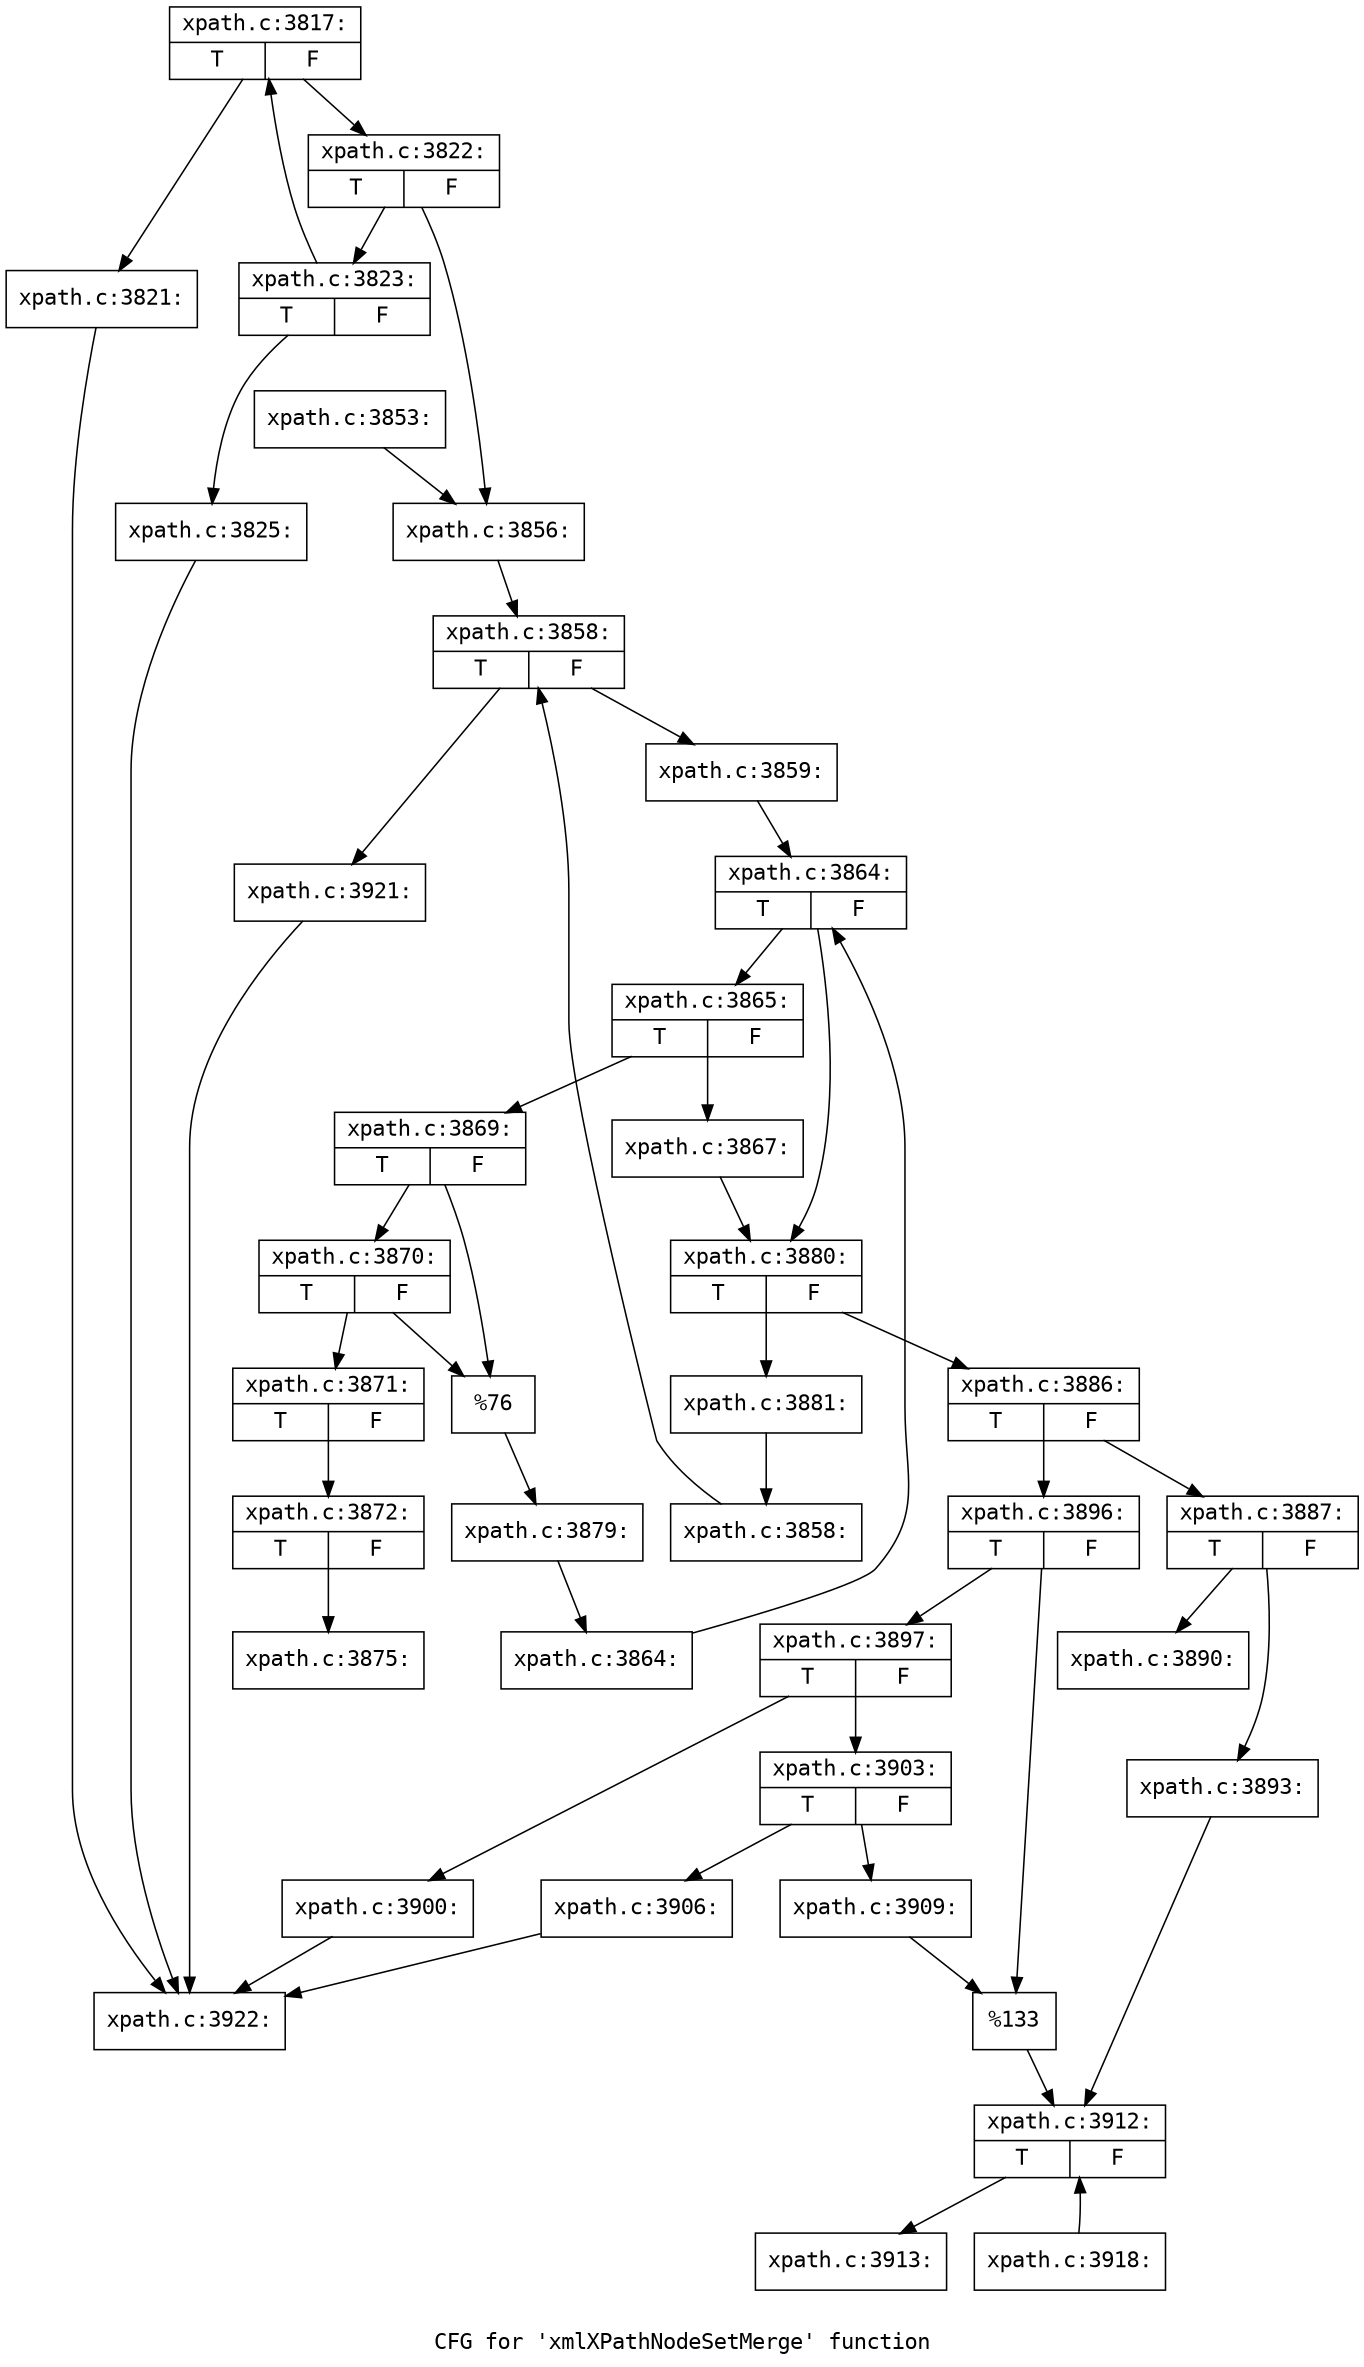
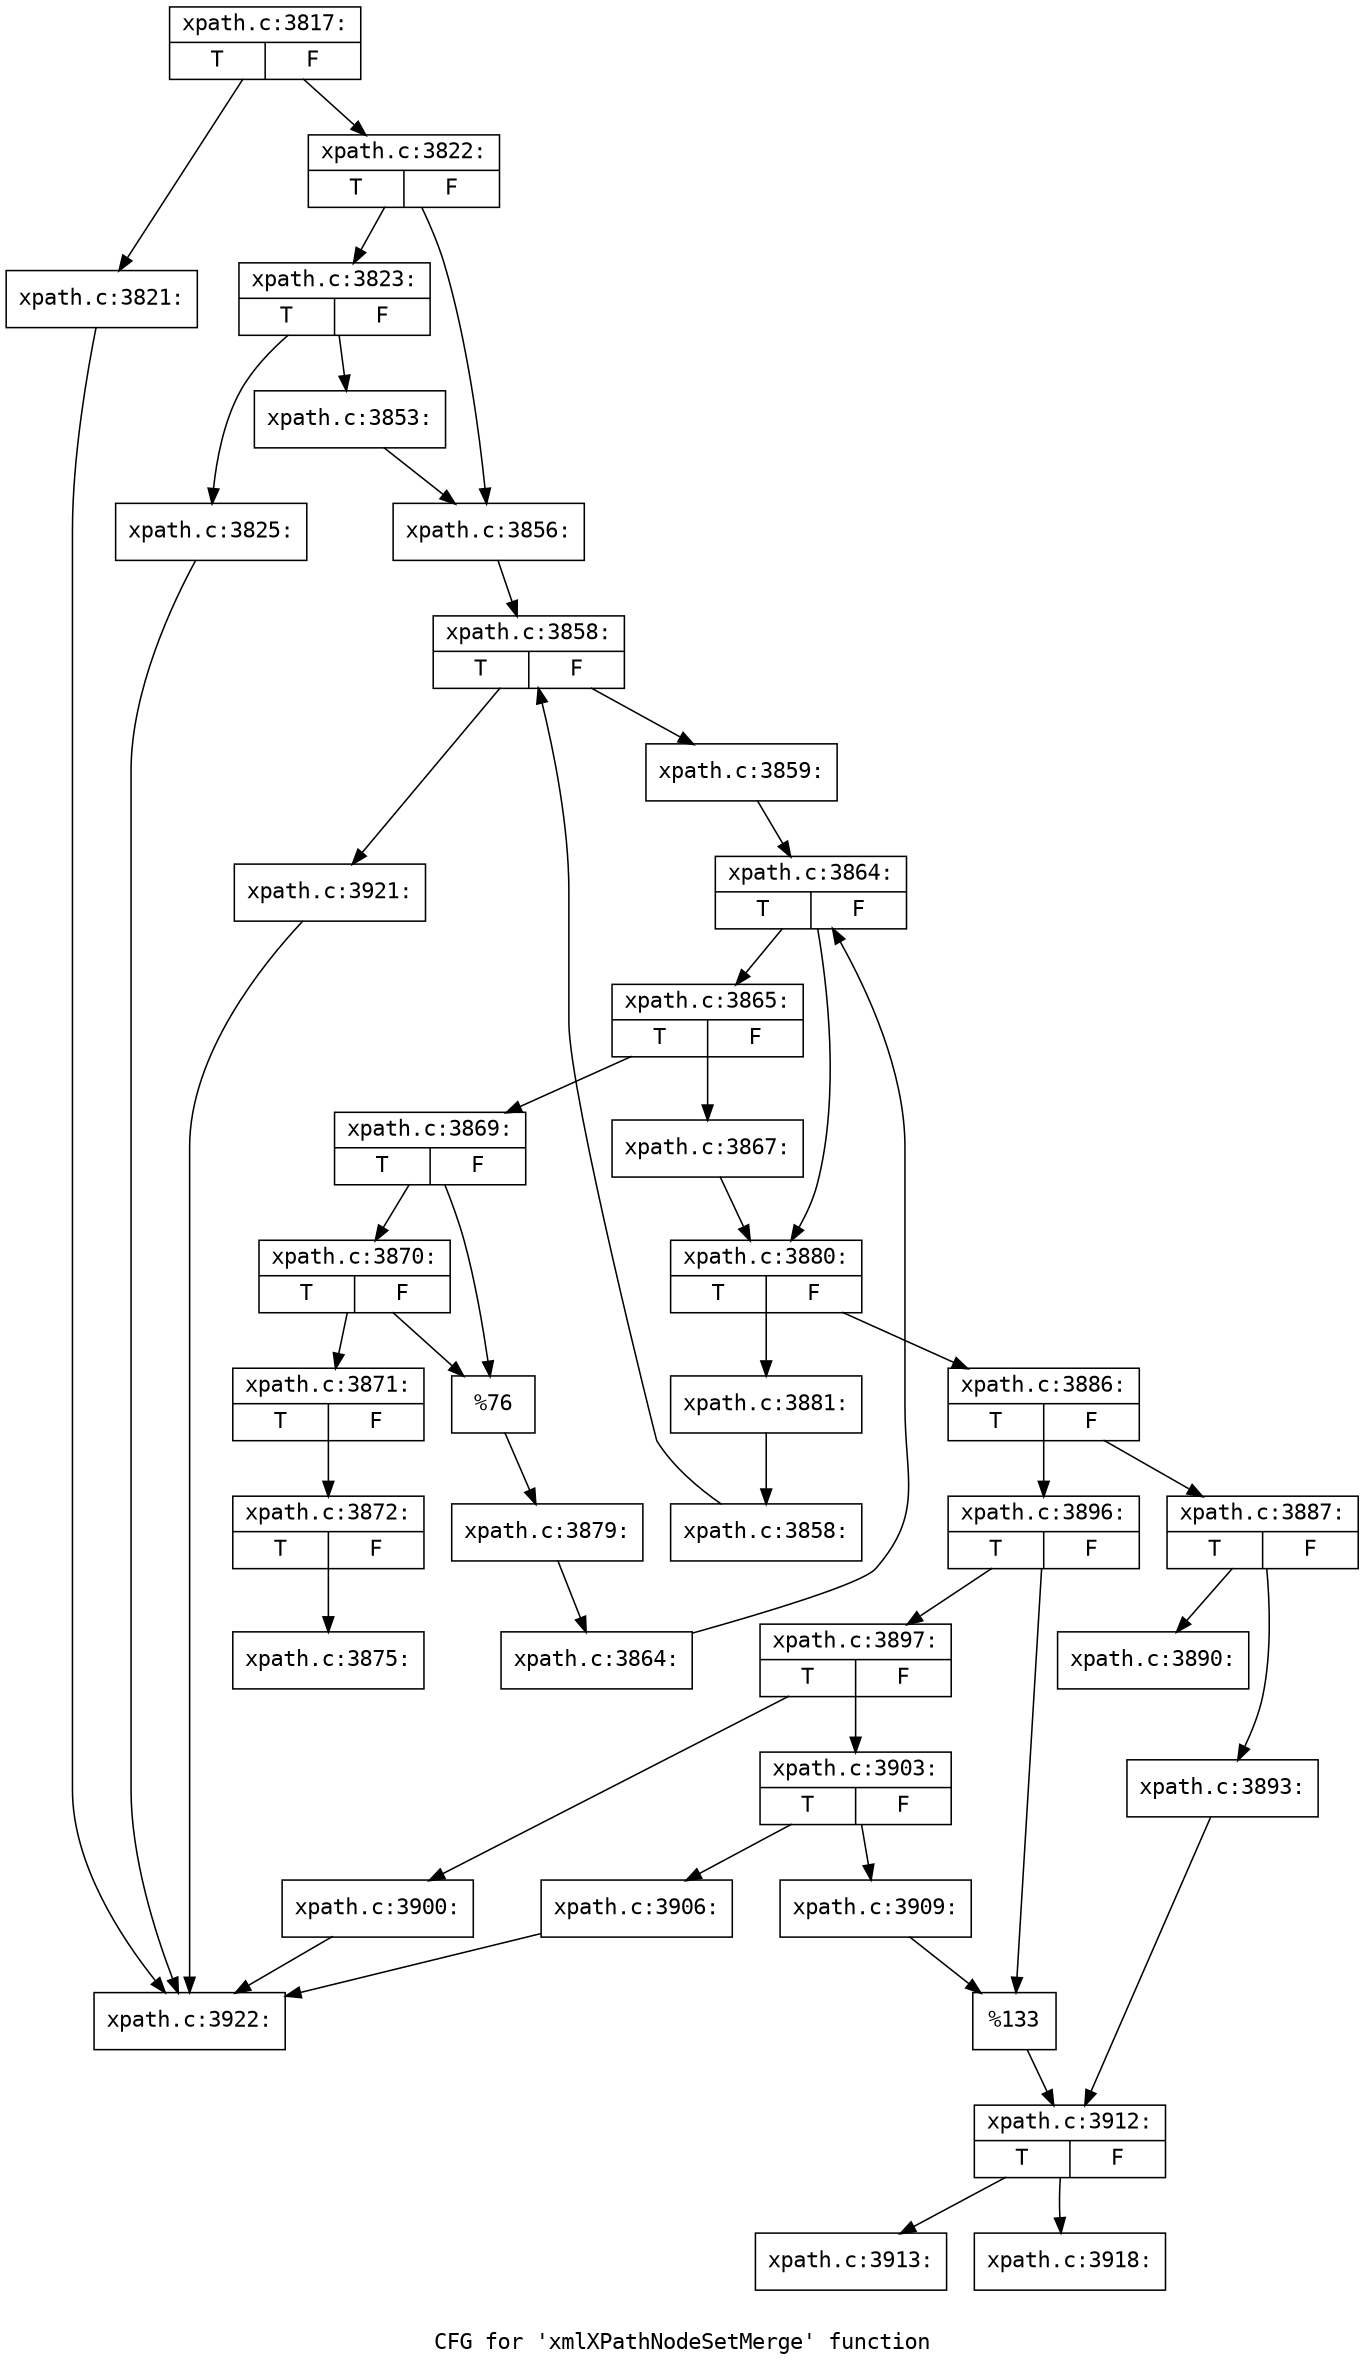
(287, 181) -> (342, 355)
(1080, 2213) -> (1060, 2198)
